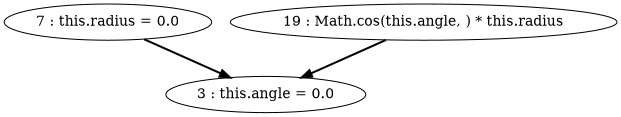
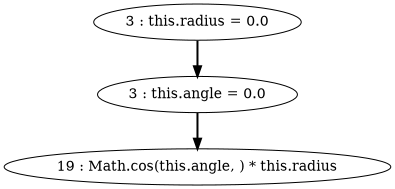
(108, 22) -> (197, 22)
(349, 57) -> (197, 126)
